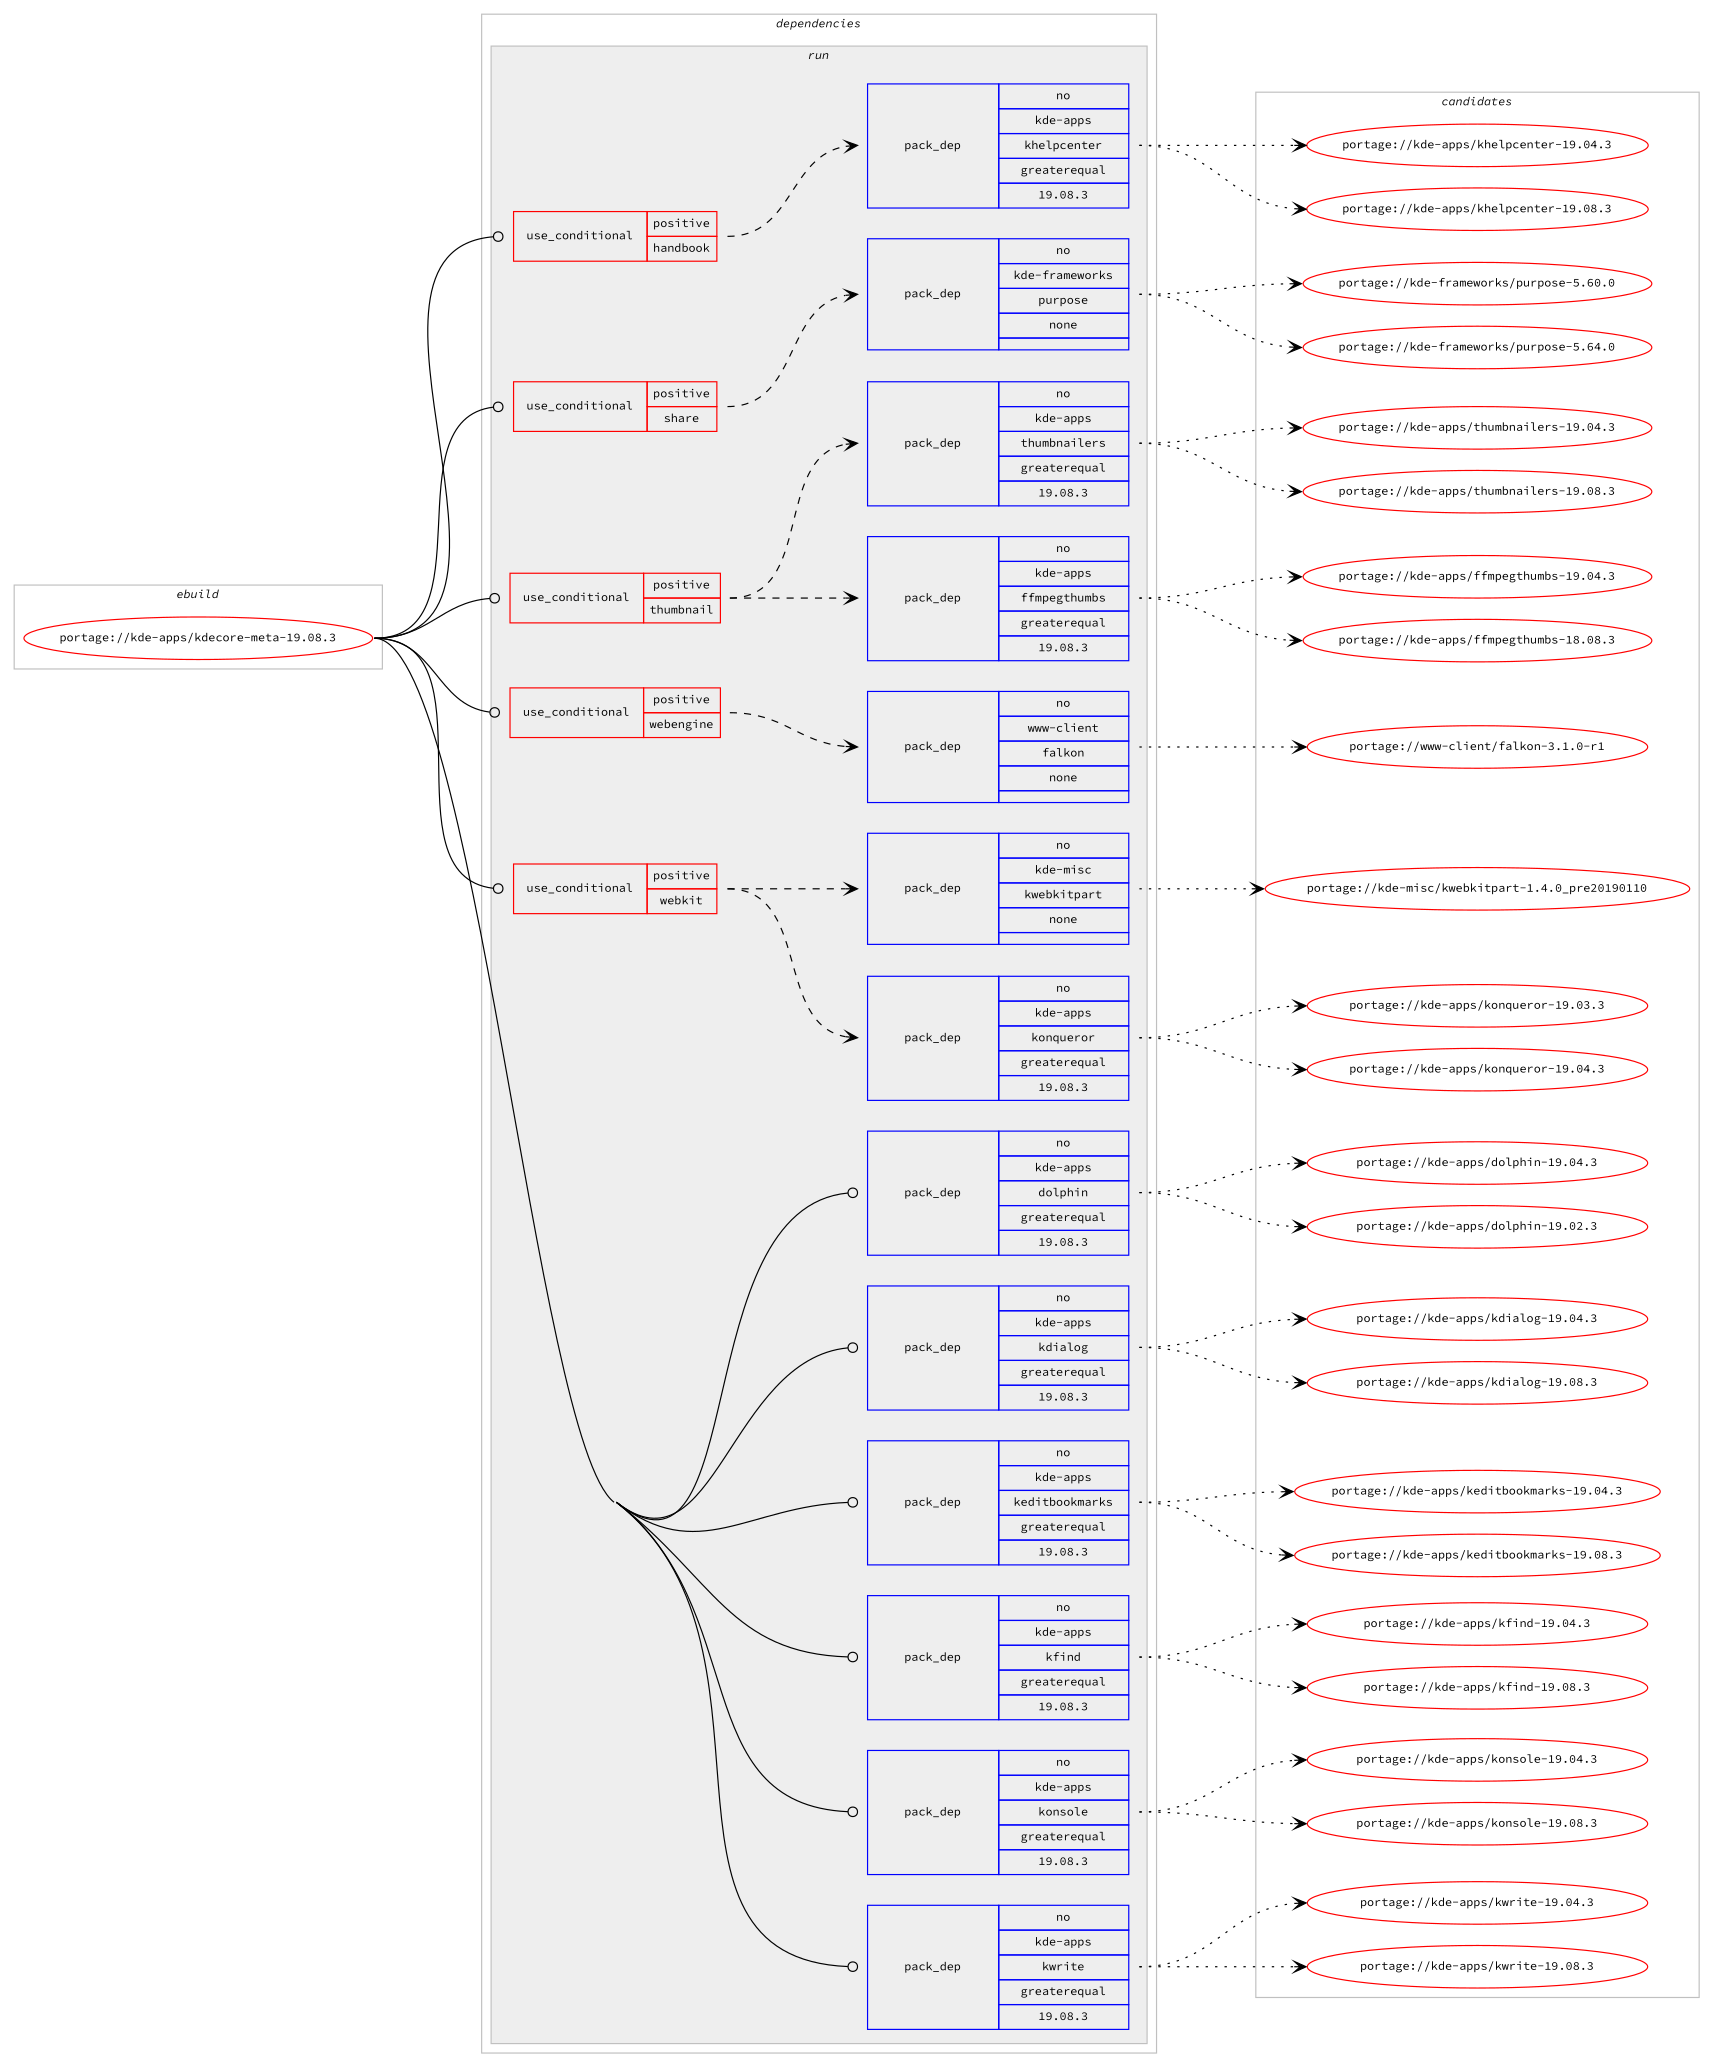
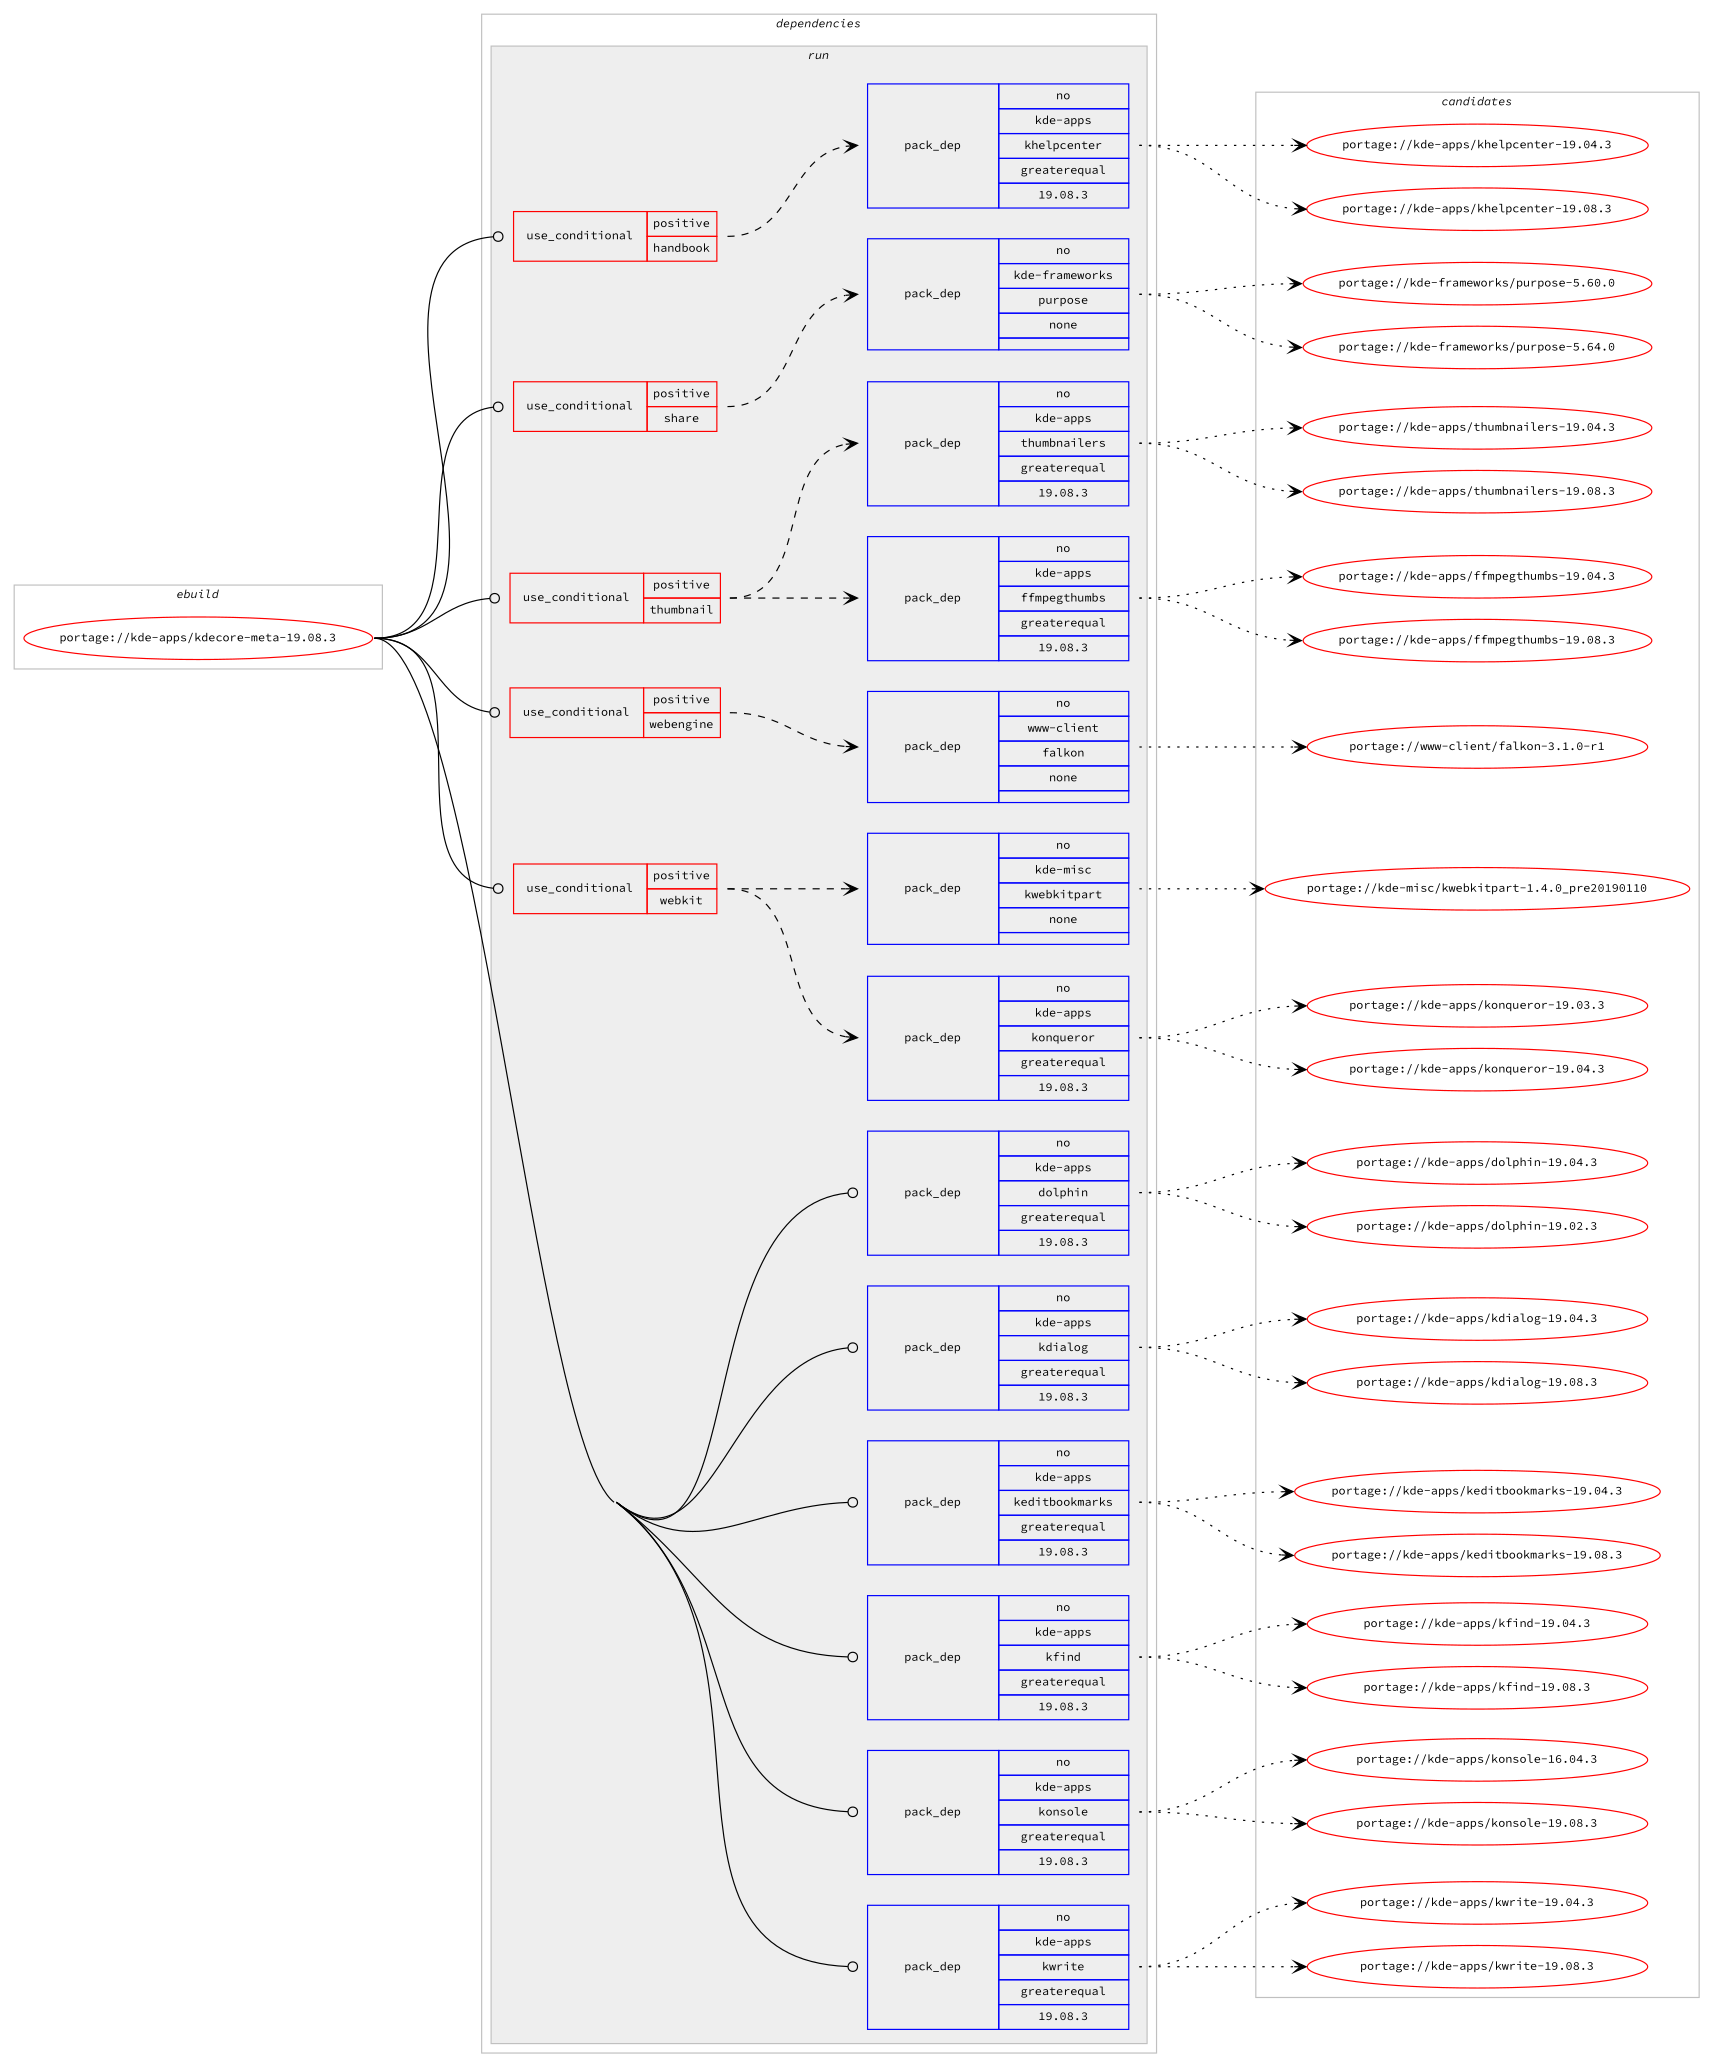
(1478, 641) -> (1478, 641)
(1478, 1760) -> (1478, 1760)
